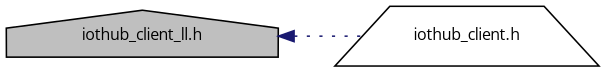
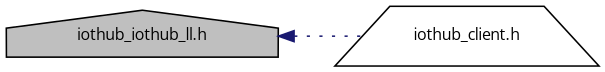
(142, 36) -> (142, 36)
